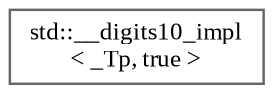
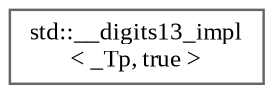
(137, 47) -> (137, 47)
